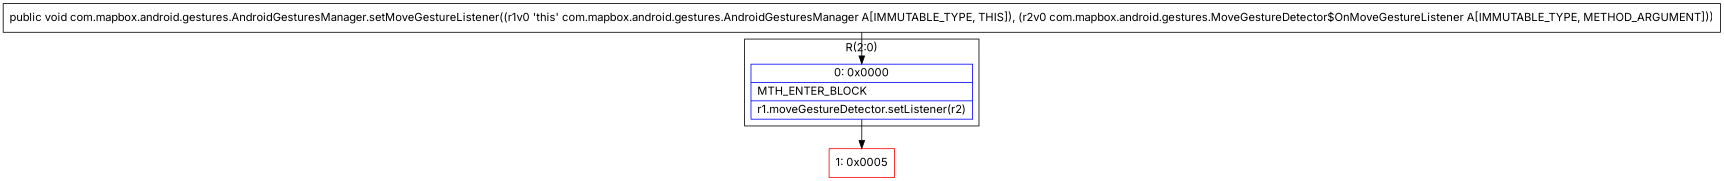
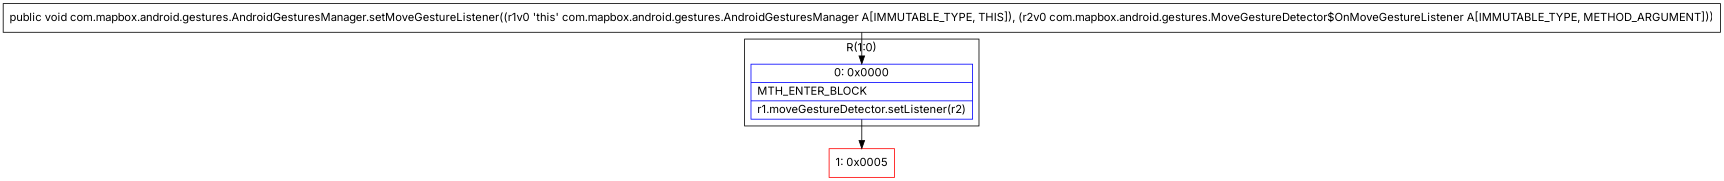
(862, 48) -> (862, 48)
